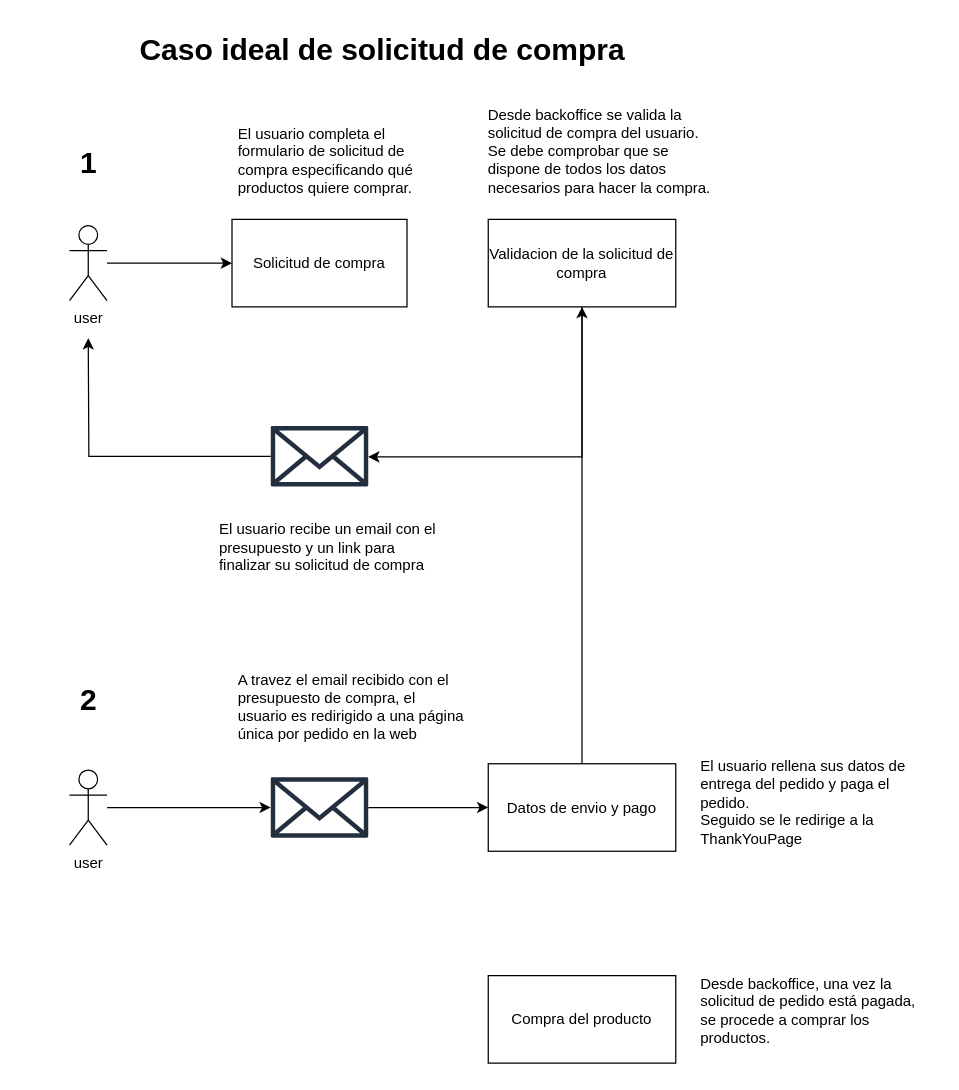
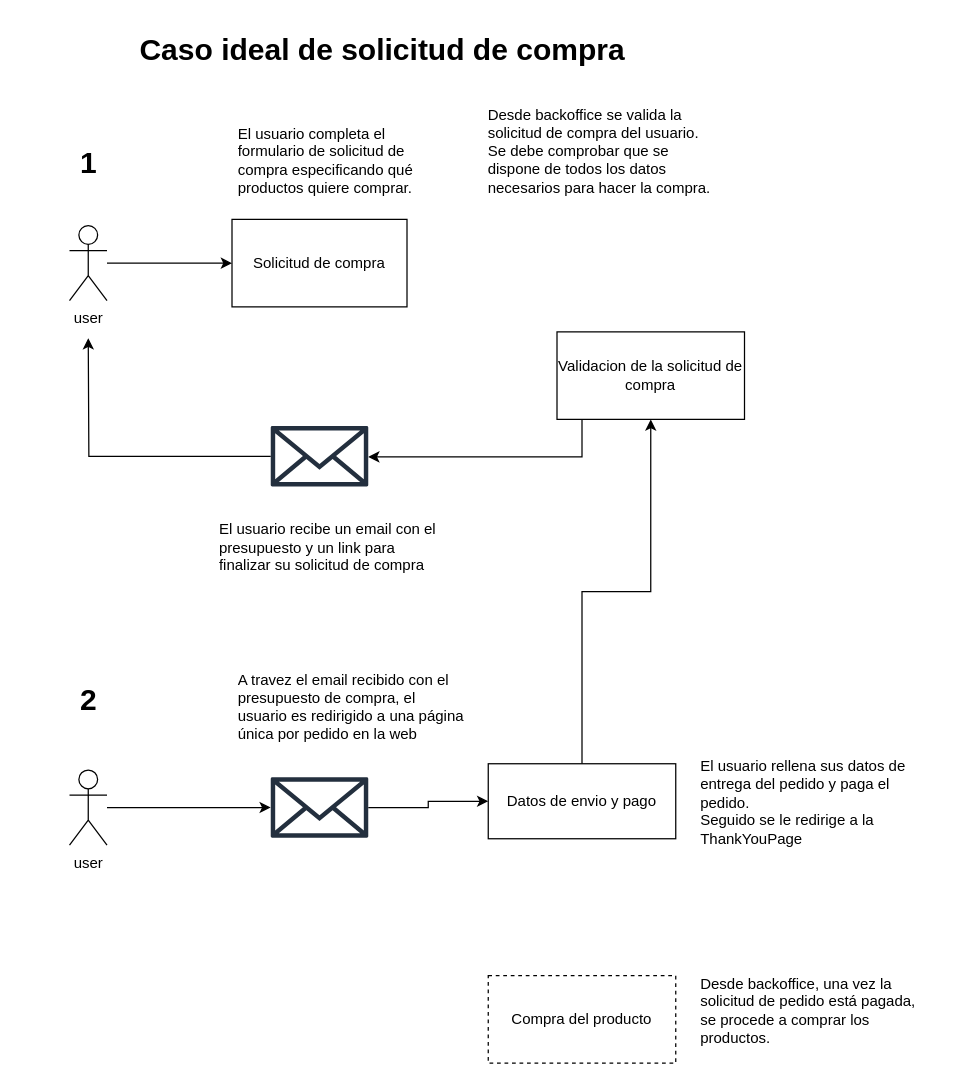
(582, 263) -> (651, 376)
(582, 808) -> (582, 801)
(582, 1019) -> (582, 1019)
